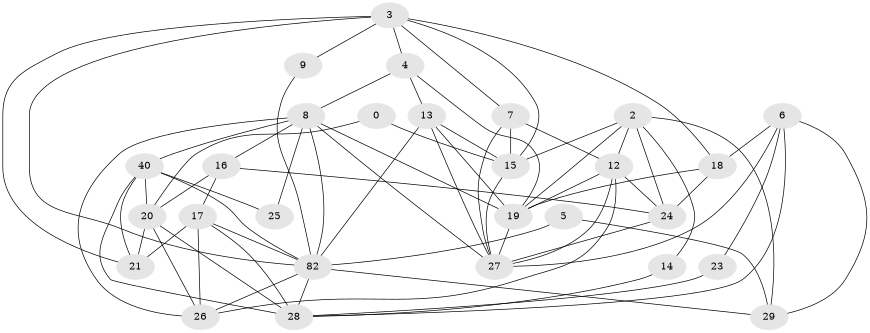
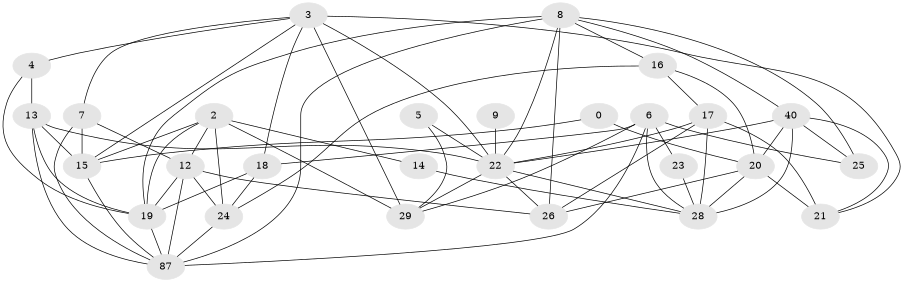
(346, 41) -> (357, 116)
(356, 91) -> none
none -> (744, 144)
(313, 267) -> (496, 166)
(495, 267) -> (166, 267)
